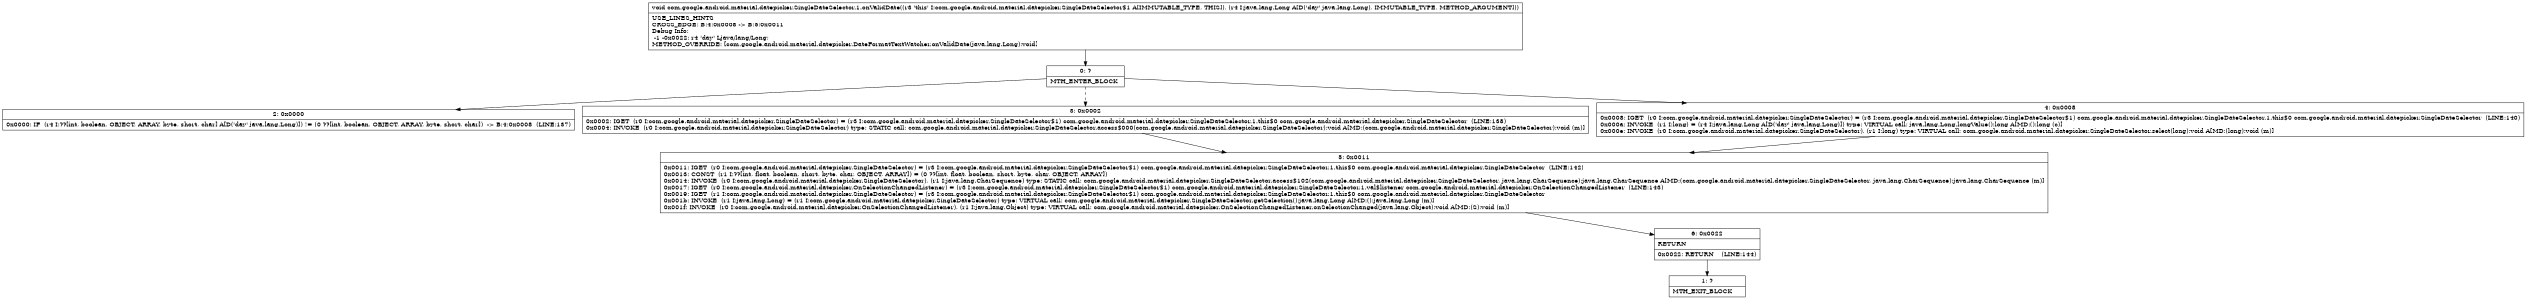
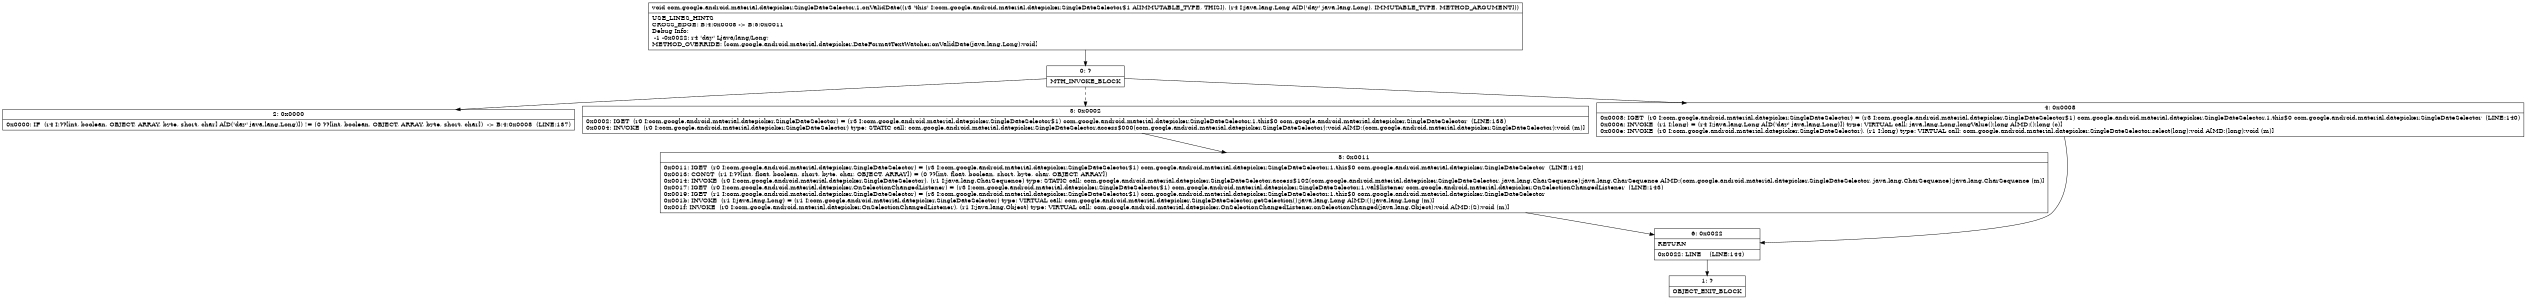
(1084, 81) -> (1086, 81)
(1785, 144) -> (1950, 233)
(1707, 254) -> (1701, 254)
(1703, 291) -> (1707, 291)
